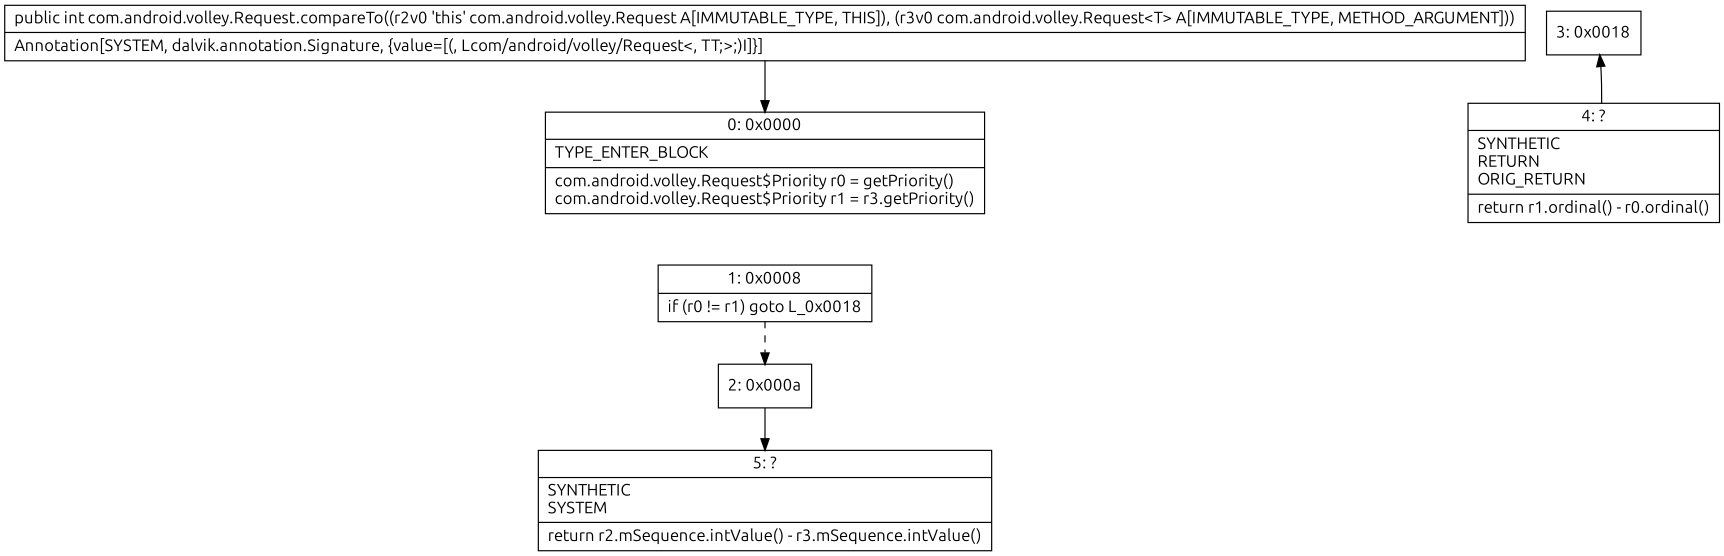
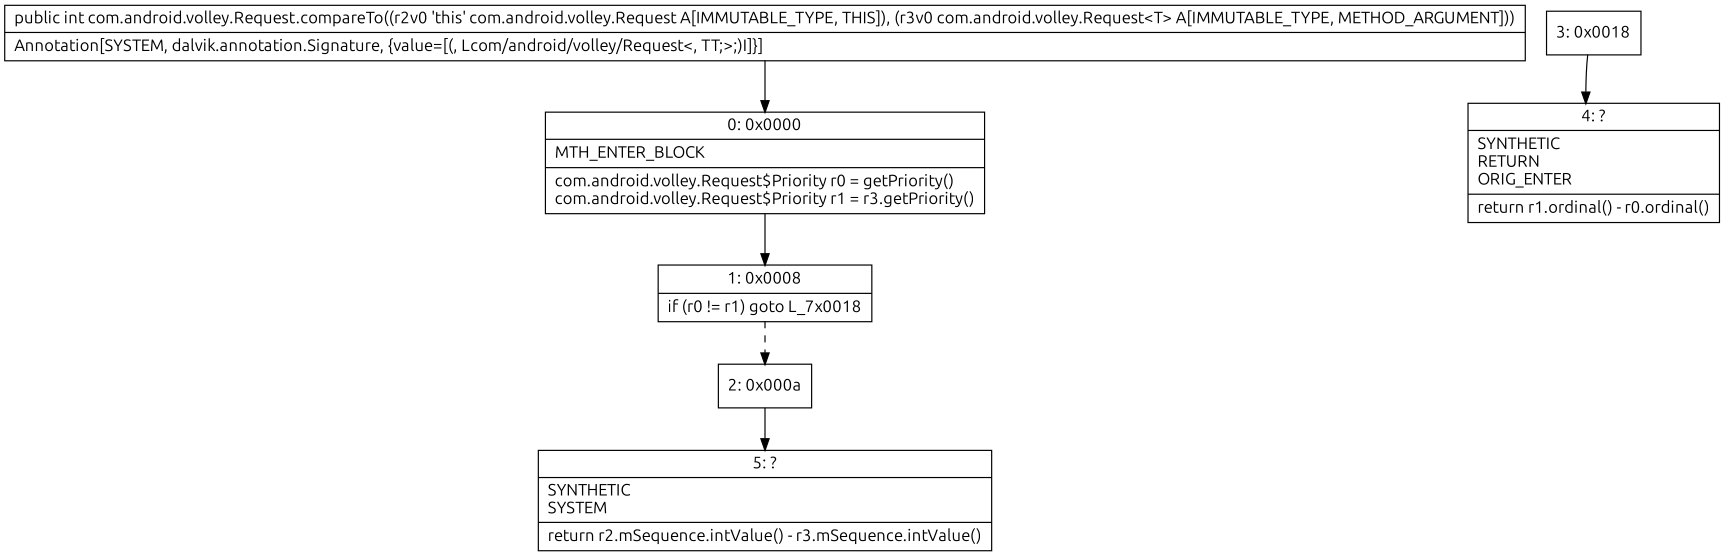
(1602, 85) -> (1586, 73)
(632, 153) -> (630, 153)
(1532, 179) -> (1525, 179)
none -> (765, 233)
(765, 307) -> (765, 307)
